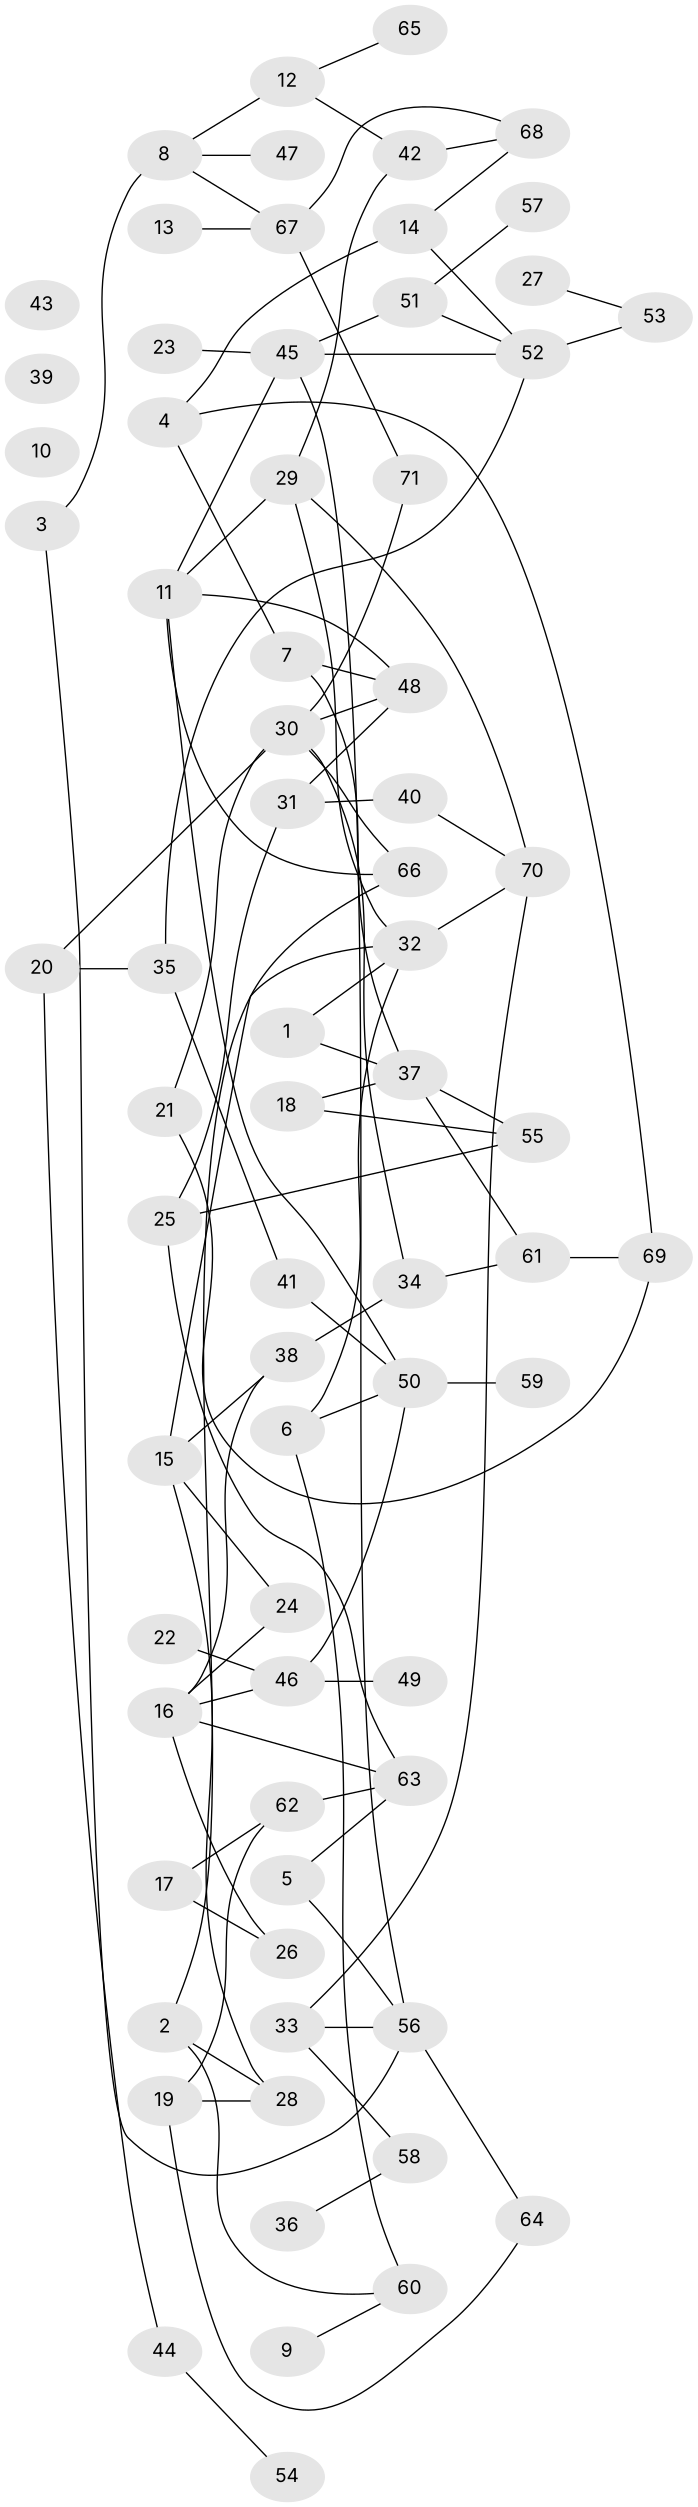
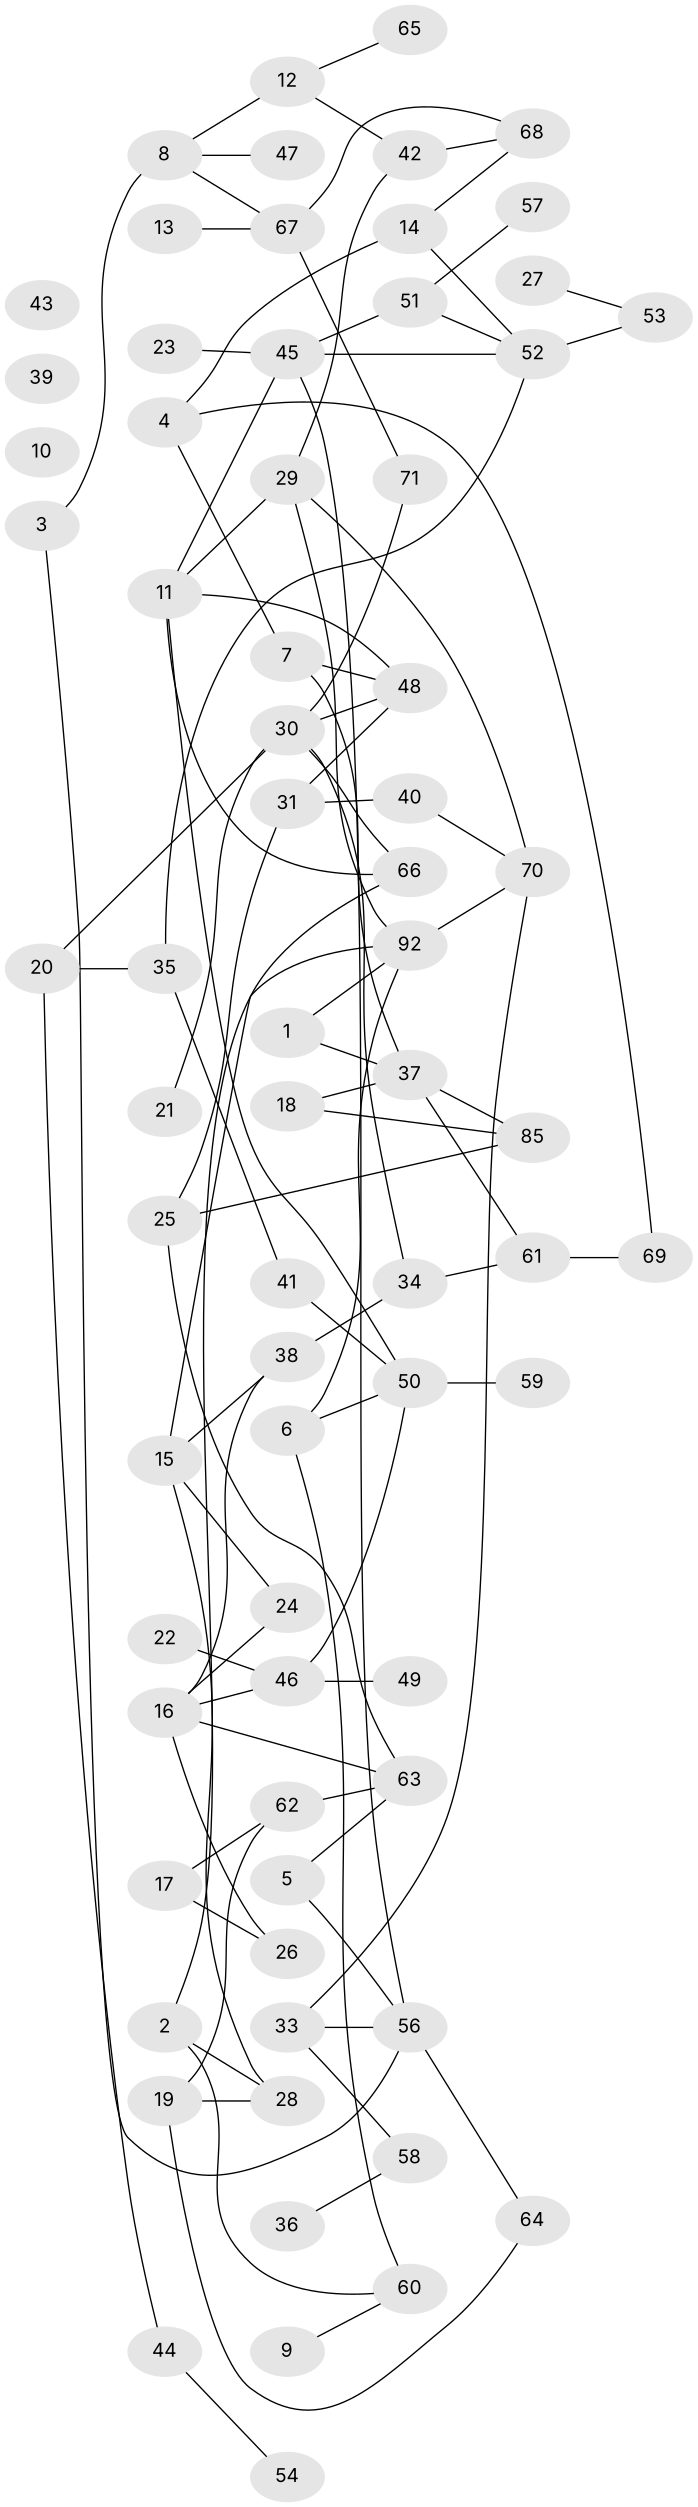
(410, 946) -> (410, 946)
(533, 1138) -> (533, 1138)
(320, 1499) -> none
